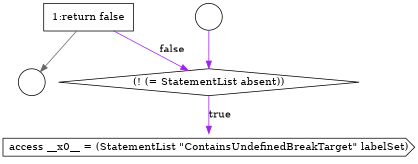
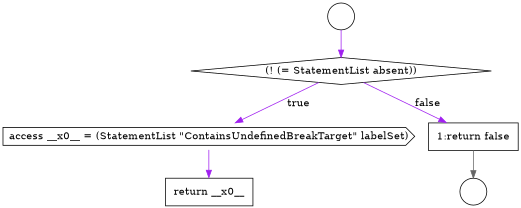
(147, 49) -> (401, 101)
none -> (209, 192)
